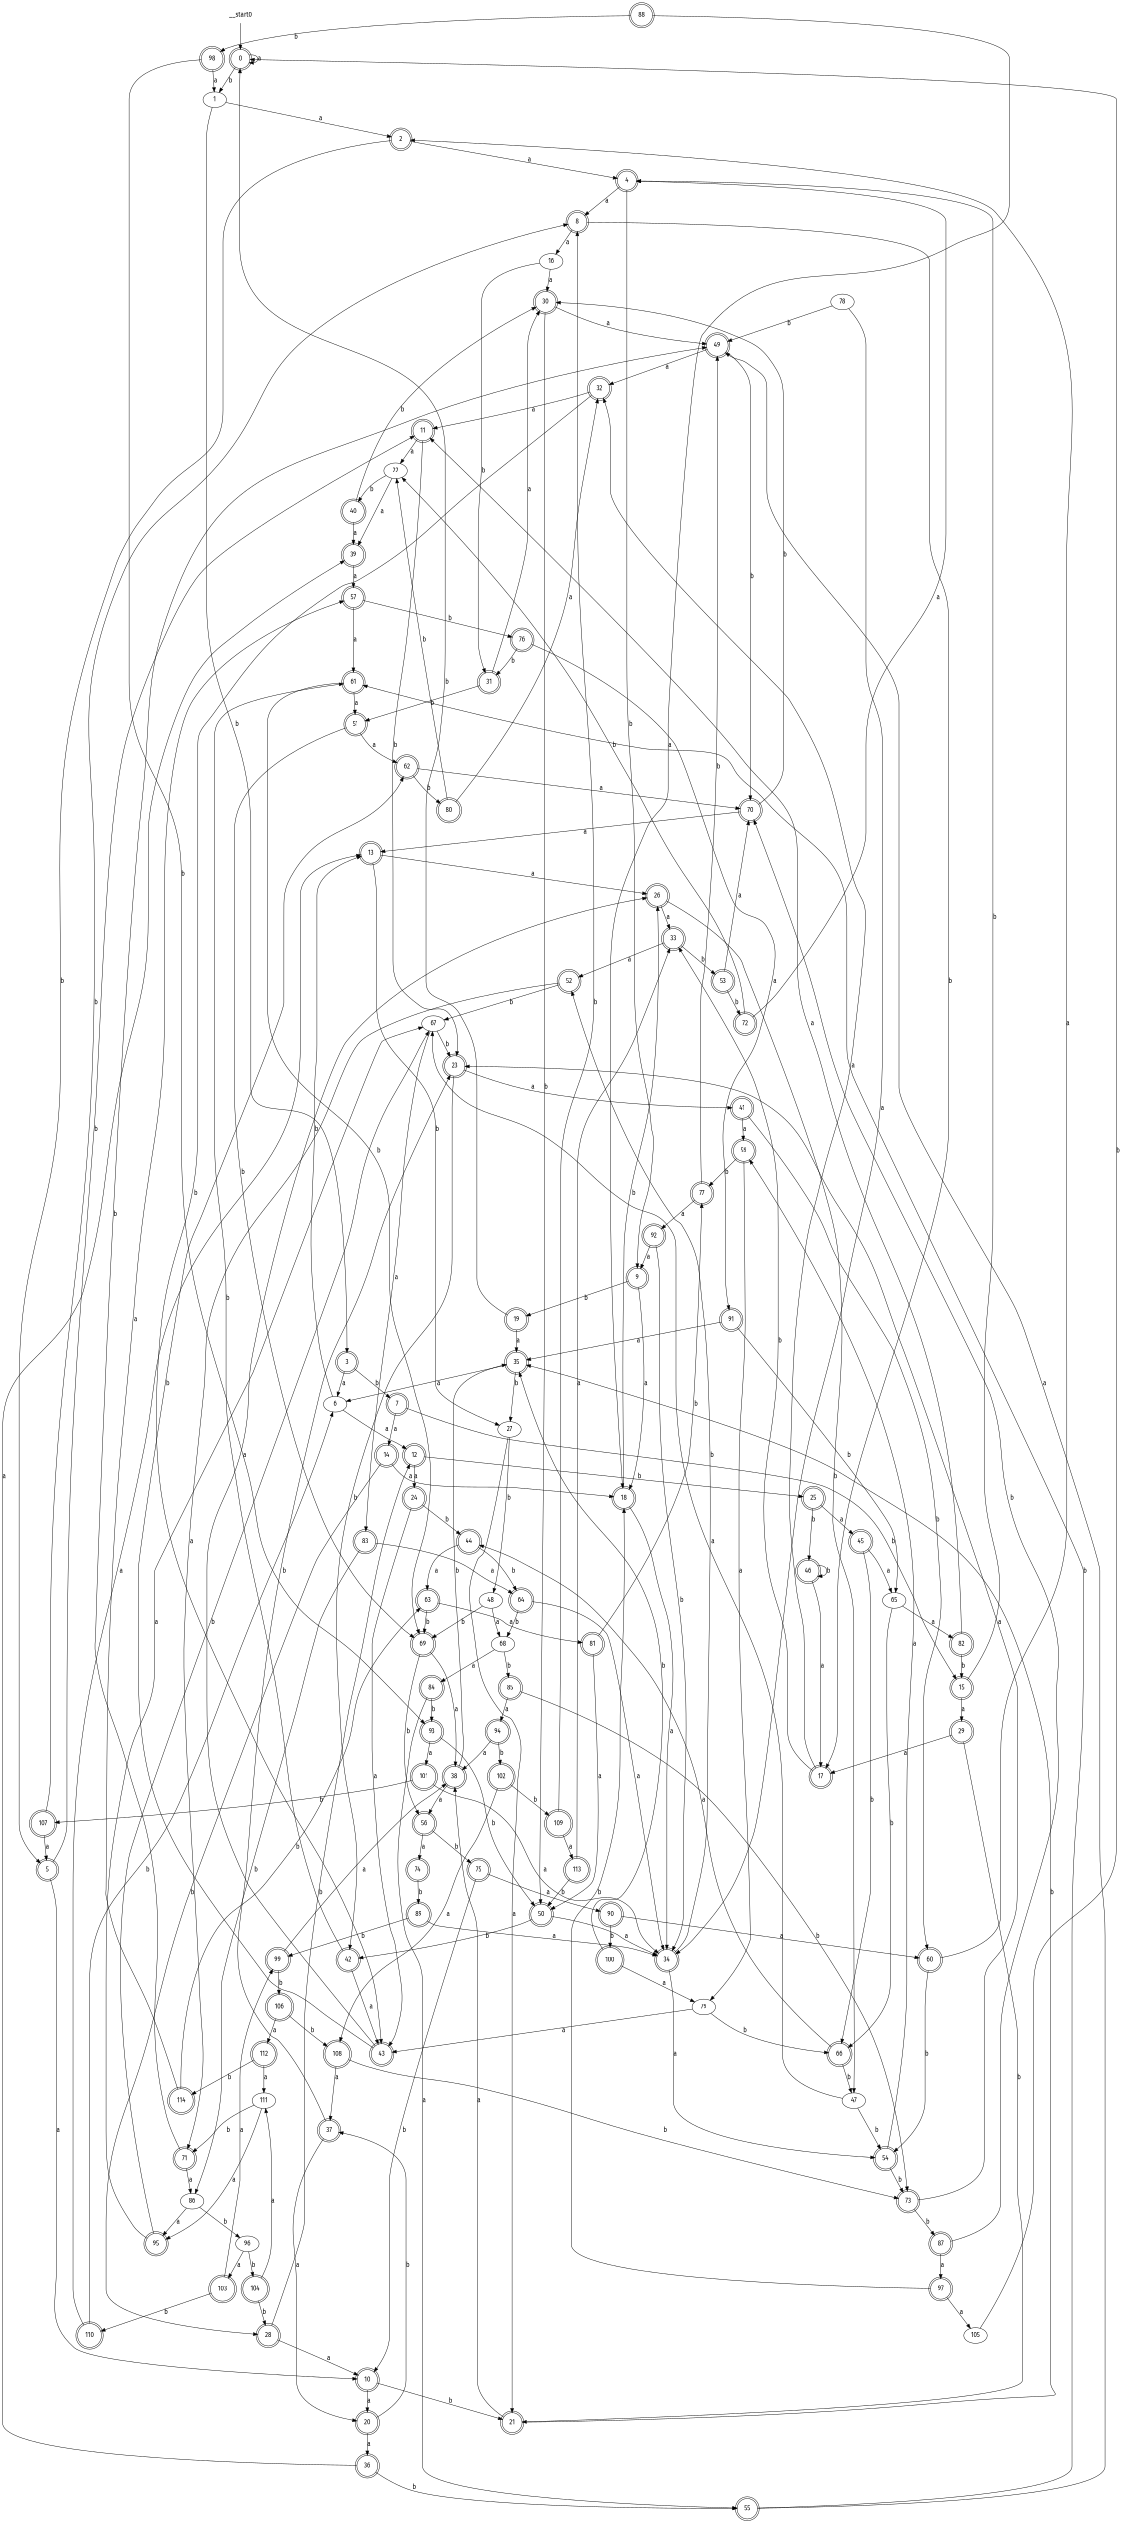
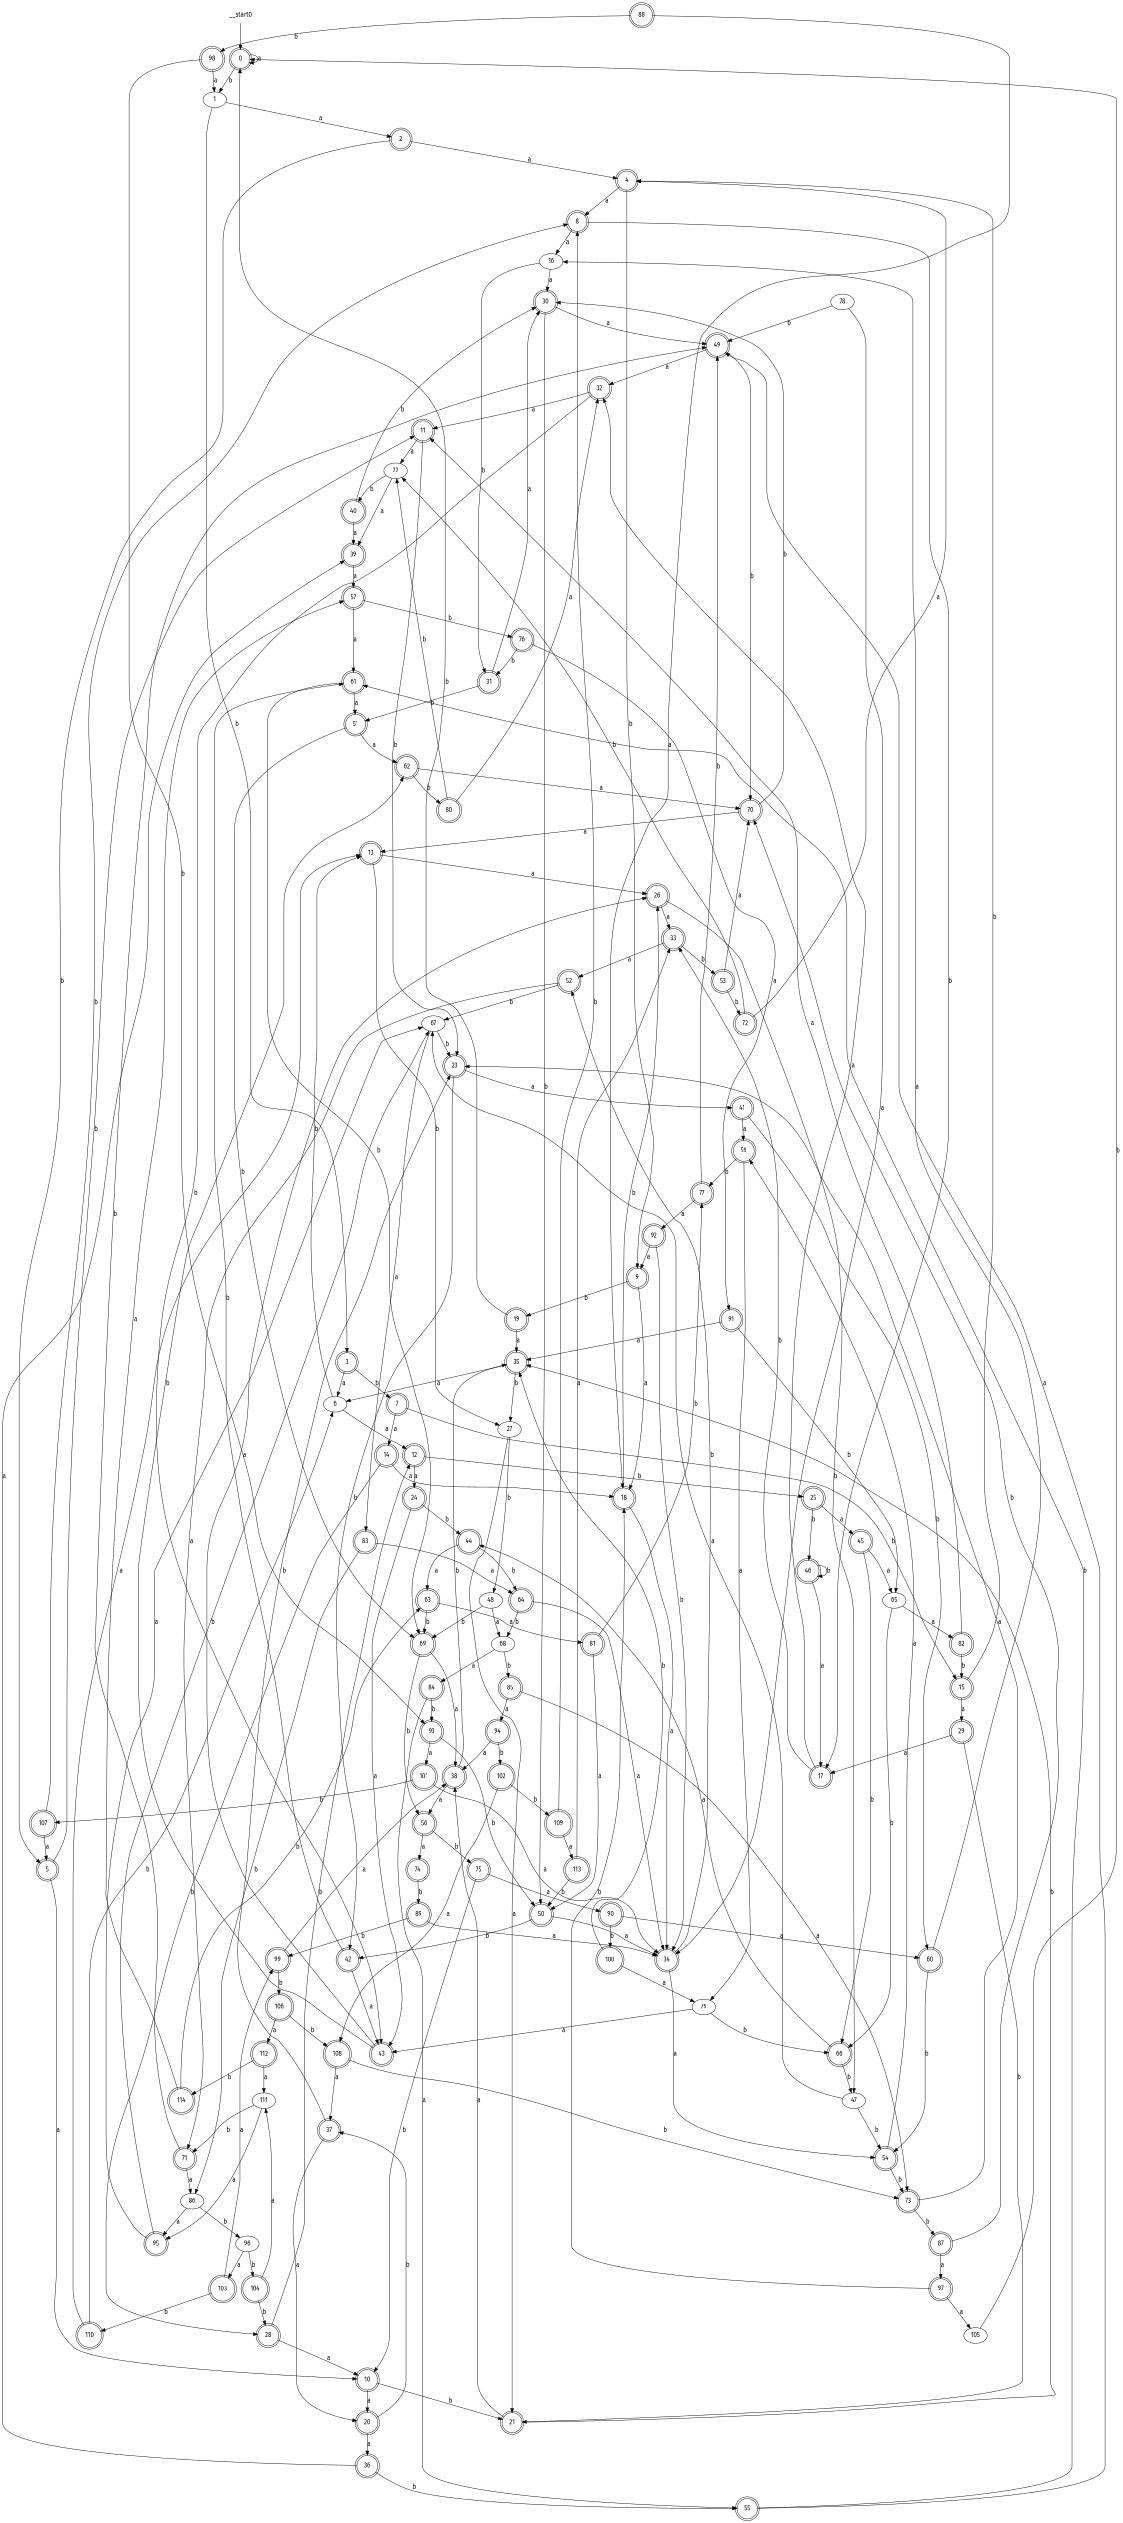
(1066, 806) -> (916, 970)
(818, 1936) -> (818, 1936)
